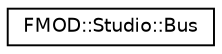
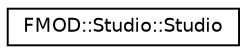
(111, 27) -> (123, 27)
